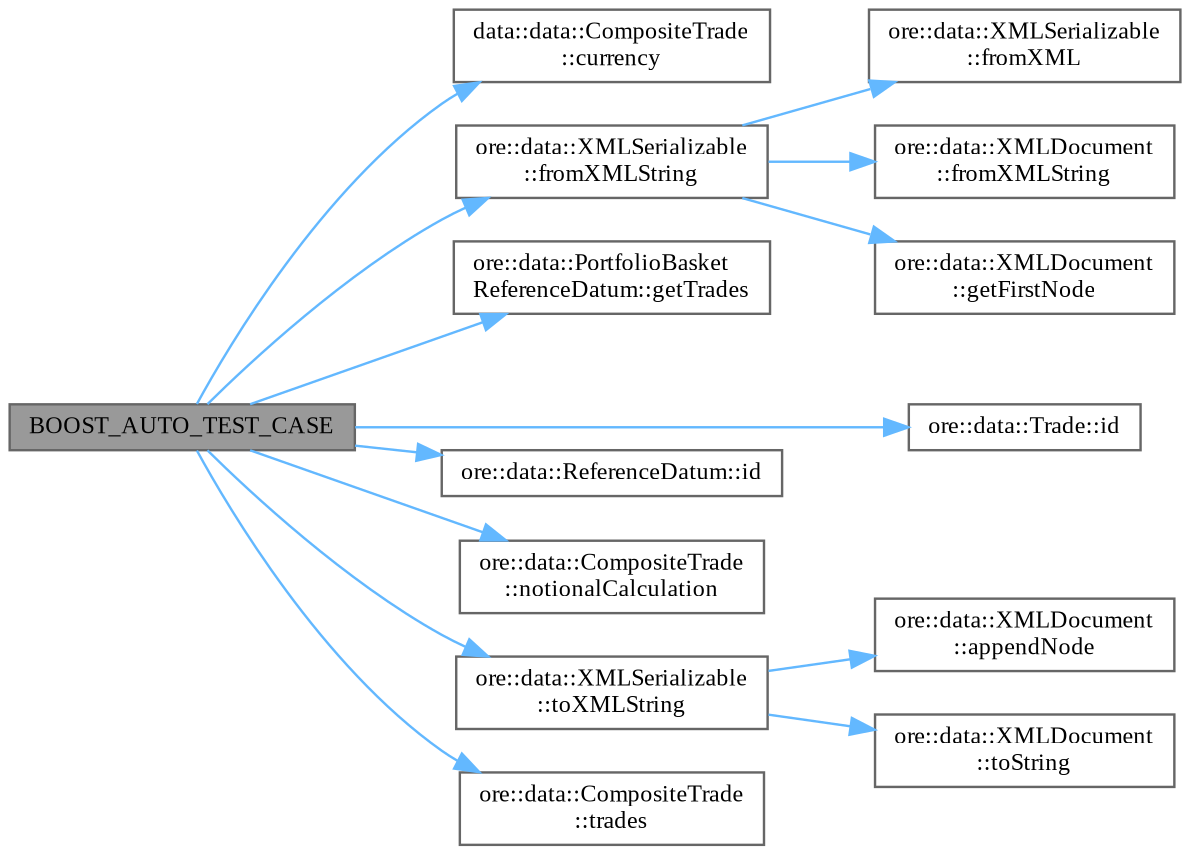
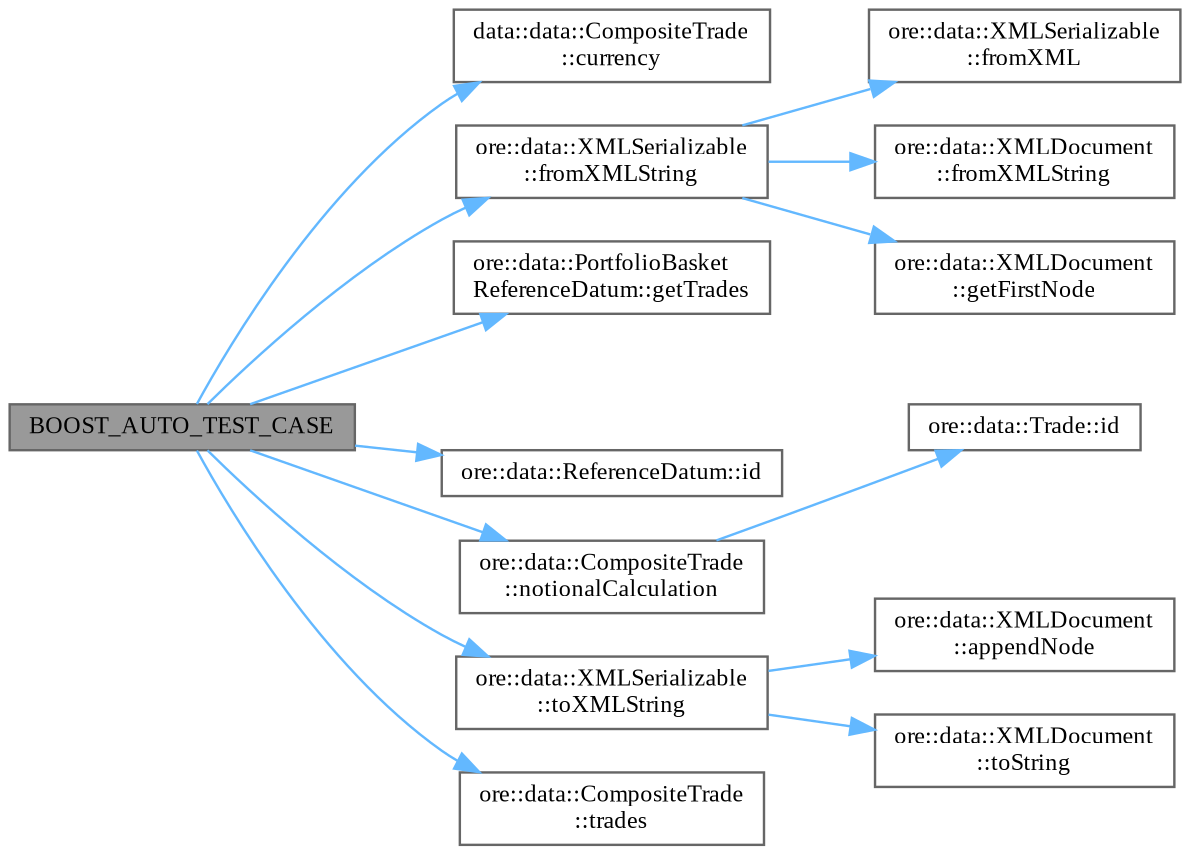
(620, 427) -> (827, 500)
